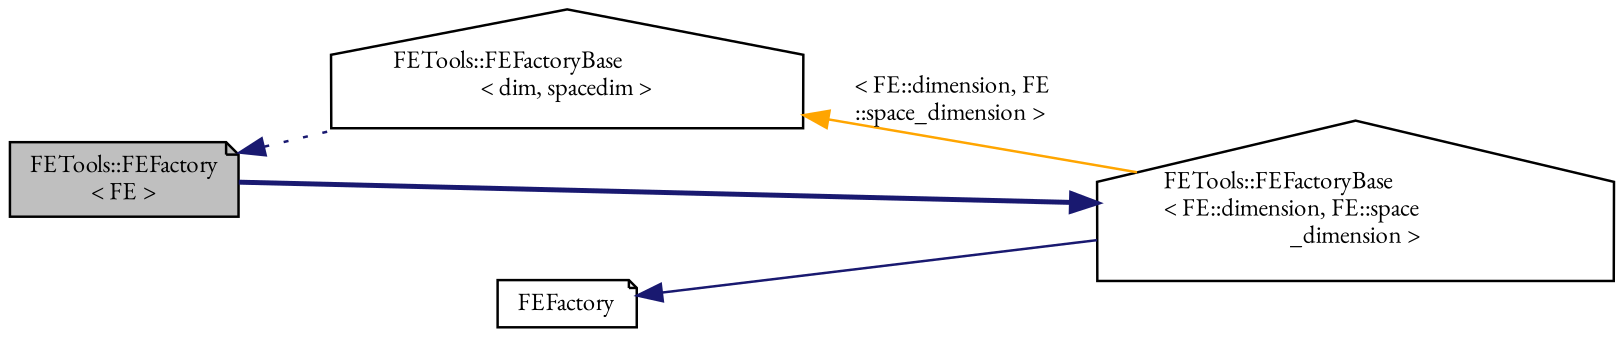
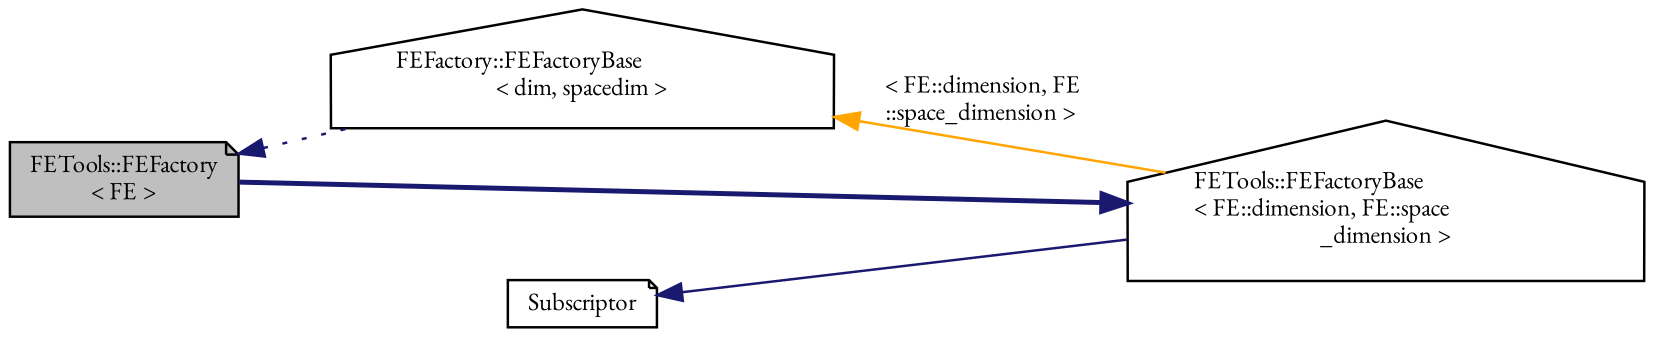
(567, 75) -> (582, 75)
(567, 304) -> (582, 304)
